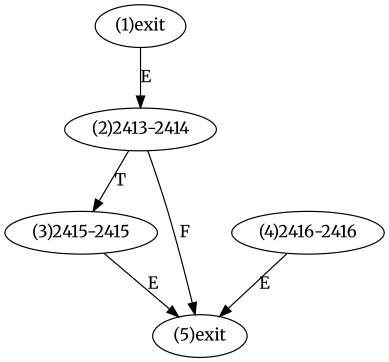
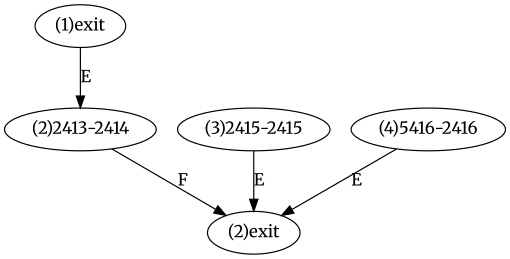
(114, 176) -> none
(308, 233) -> (428, 129)
(200, 336) -> (254, 233)
